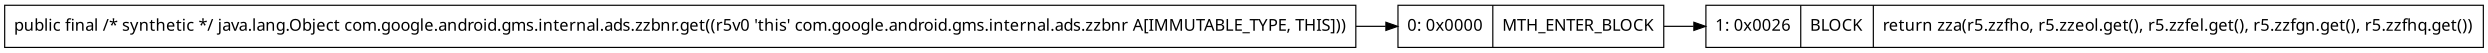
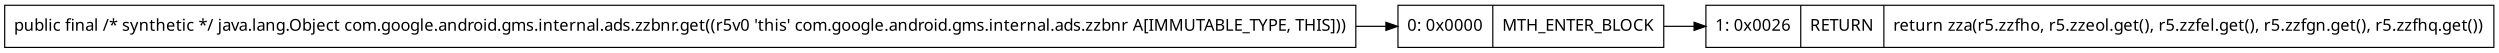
(1837, 26) -> (1842, 26)
